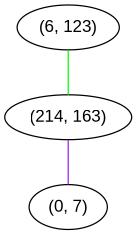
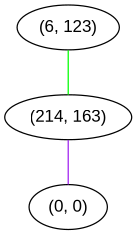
(68, 207) -> (68, 207)
